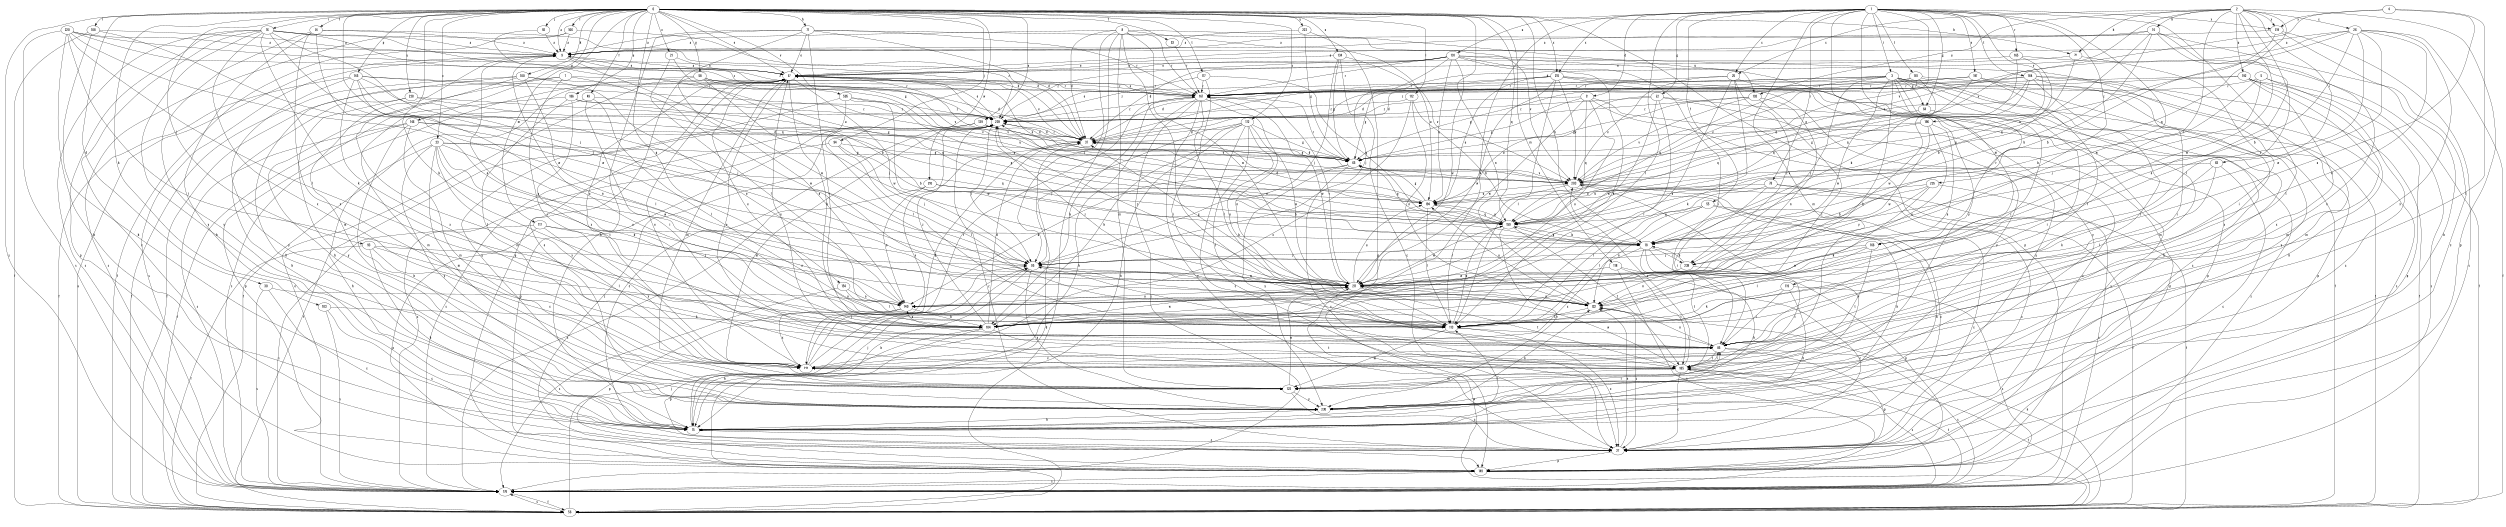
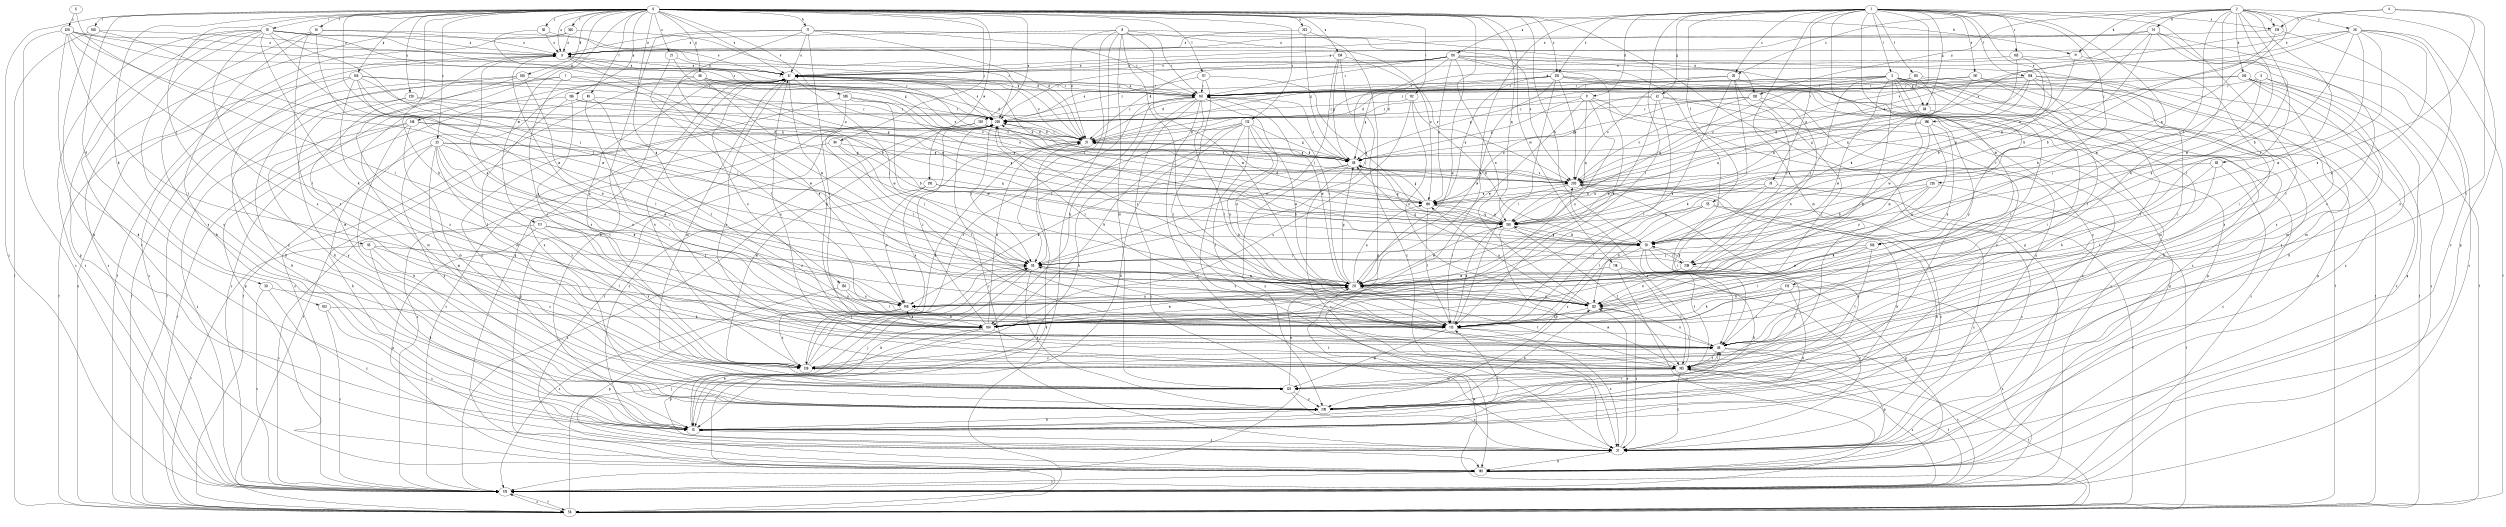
none -> (76, 9)
(1172, 43) -> none
none -> (689, 53)
(719, 179) -> none
(1222, 232) -> (1343, 227)
none -> (1492, 244)
none -> (1684, 299)
(806, 369) -> (806, 369)
(1744, 419) -> none
(2076, 429) -> none
(2092, 458) -> (1697, 299)
